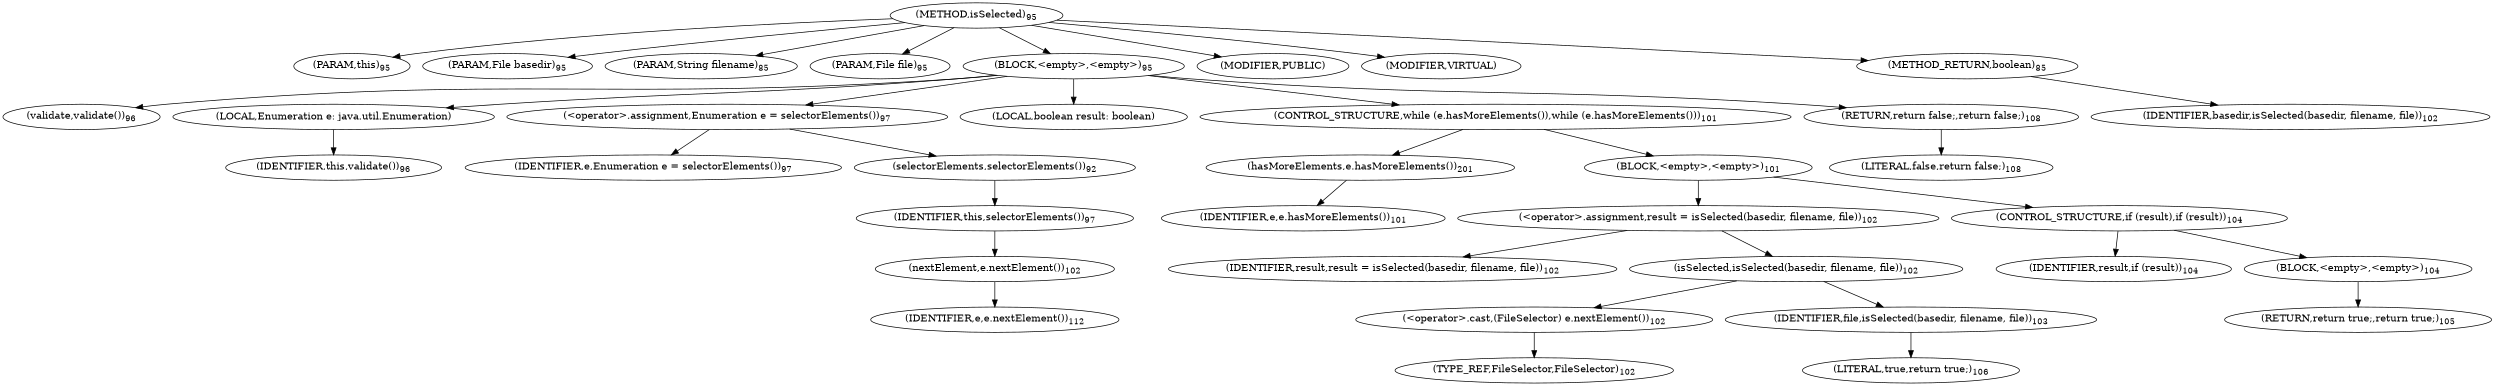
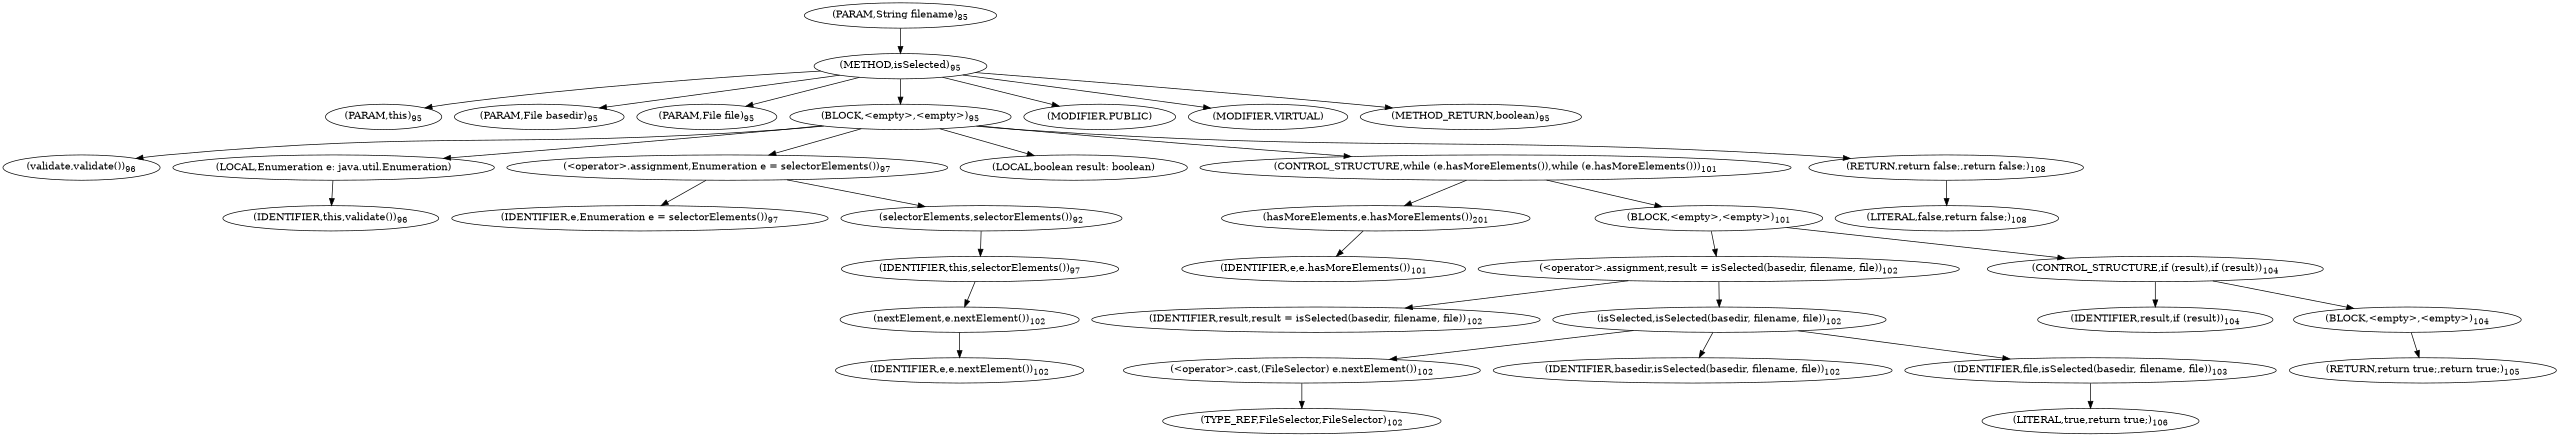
(843, 40) -> (900, 37)
(2041, 65) -> (1545, 116)
(2121, 90) -> (1708, 342)
(1077, 319) -> (1041, 369)
